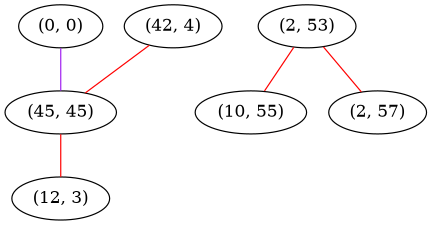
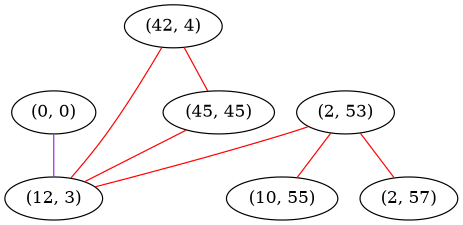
(61, 69) -> (54, 156)
none -> (120, 115)
none -> (202, 158)
